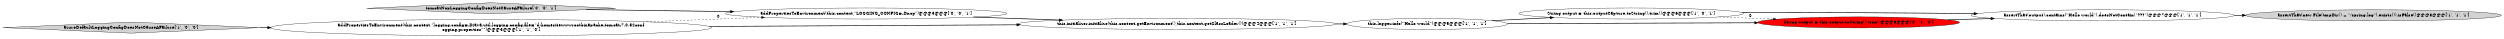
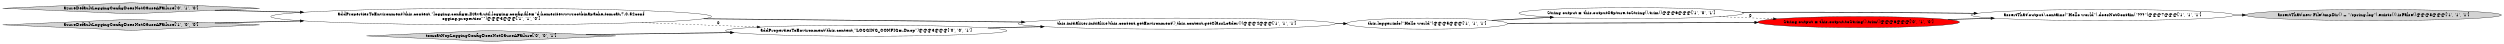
none -> (131, 8)
